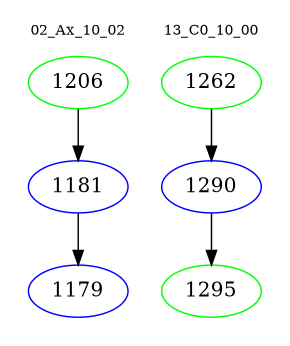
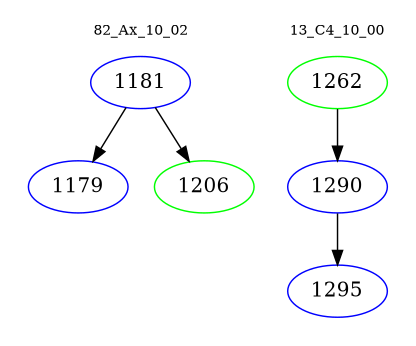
(78, 31) -> (141, 31)
(211, 31) -> (338, 31)
(78, 128) -> (168, 128)
(211, 291) -> (338, 291)
